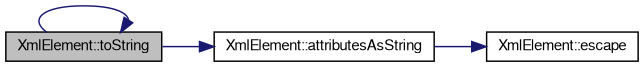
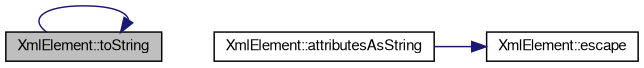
(181, 47) -> none
